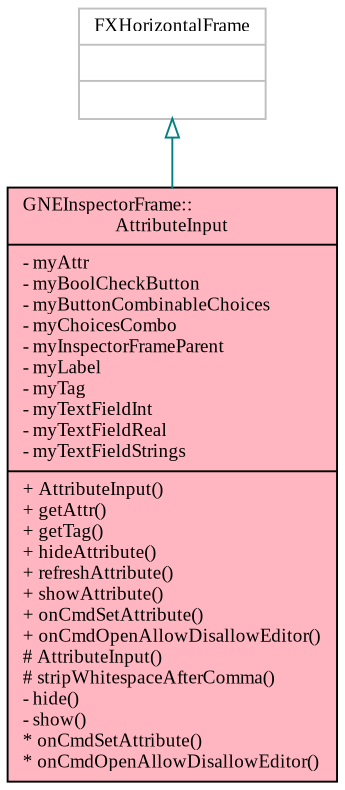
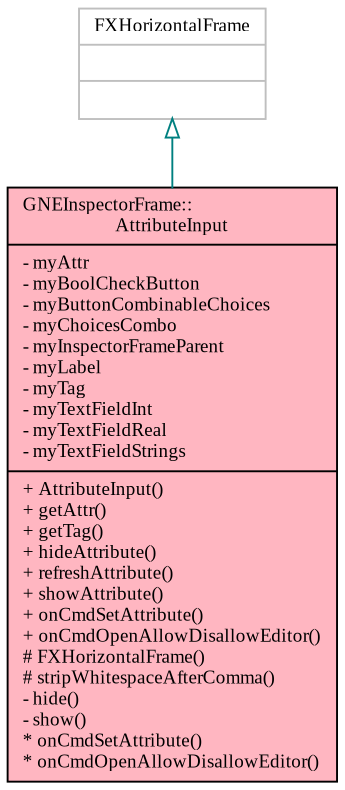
(92, 657) -> (114, 657)
